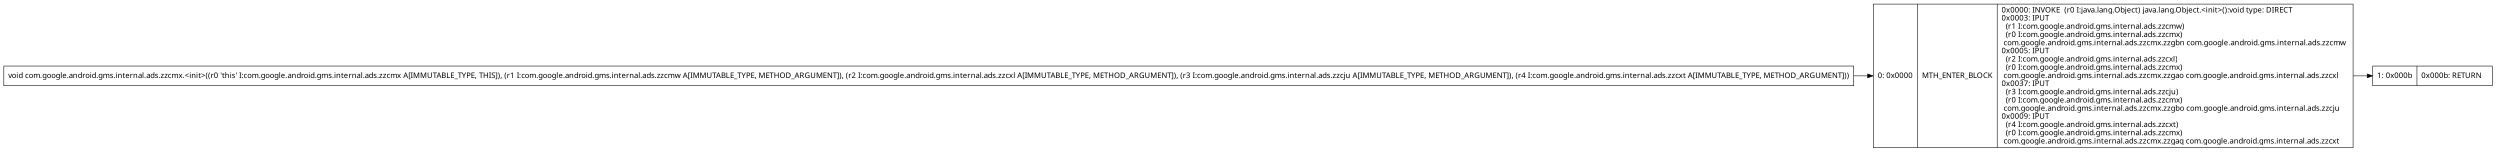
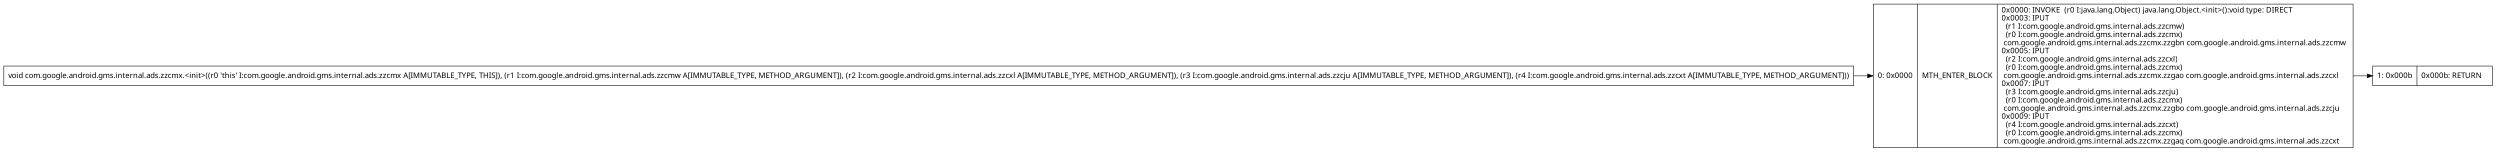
(2027, 84) -> (2027, 84)
